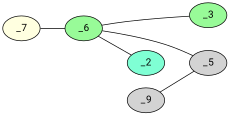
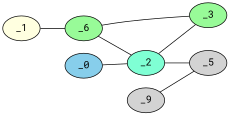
(21, 28) -> (21, 28)
none -> (177, 39)
(149, 40) -> (177, 63)
none -> (84, 66)
